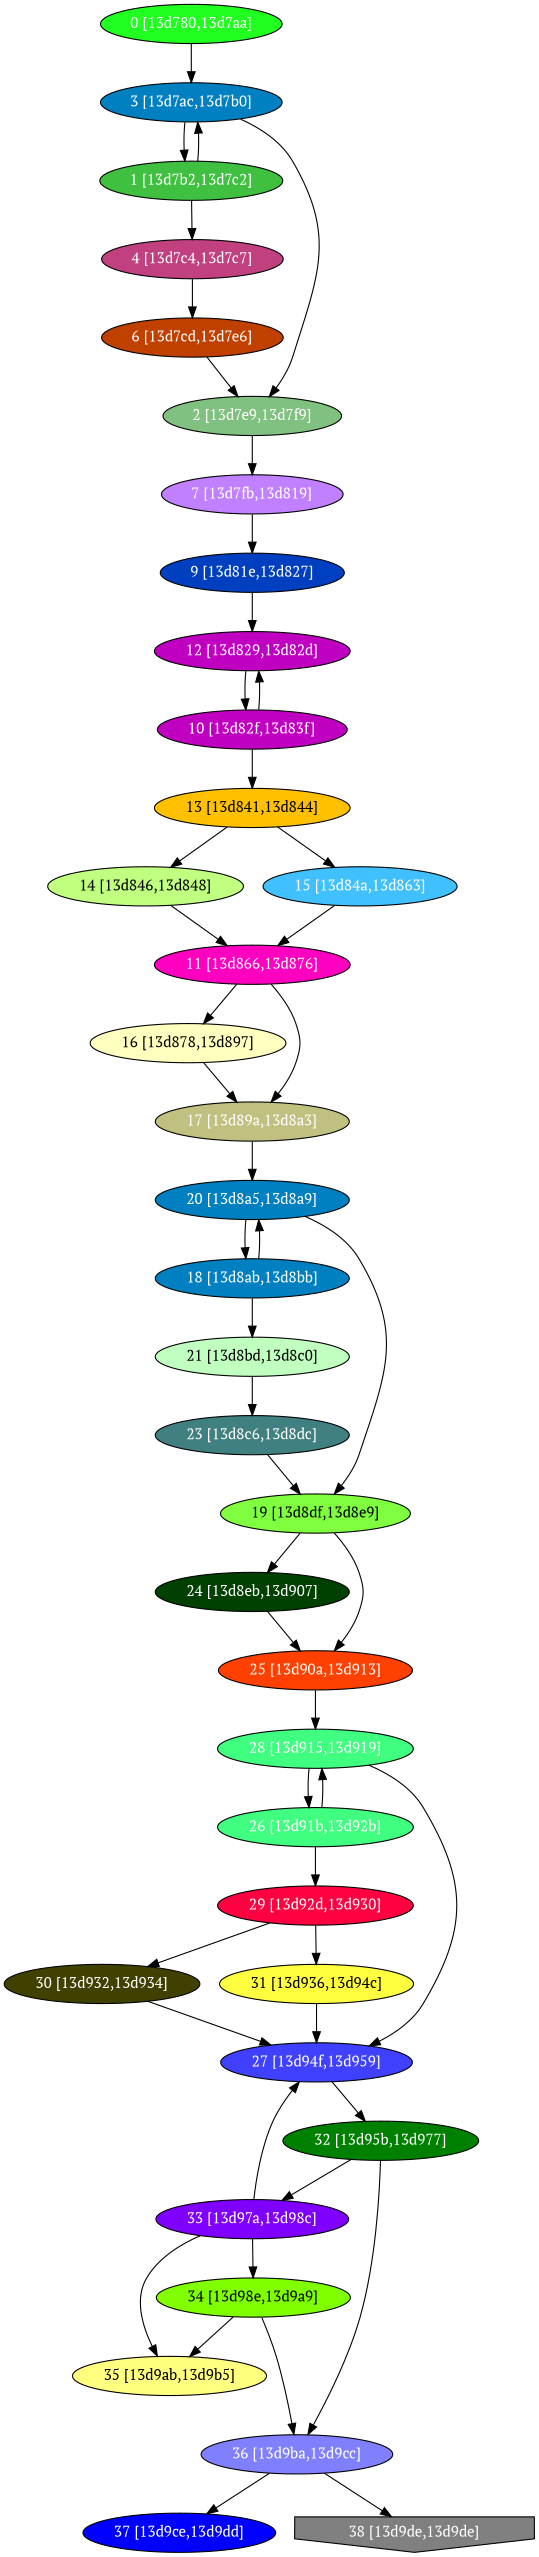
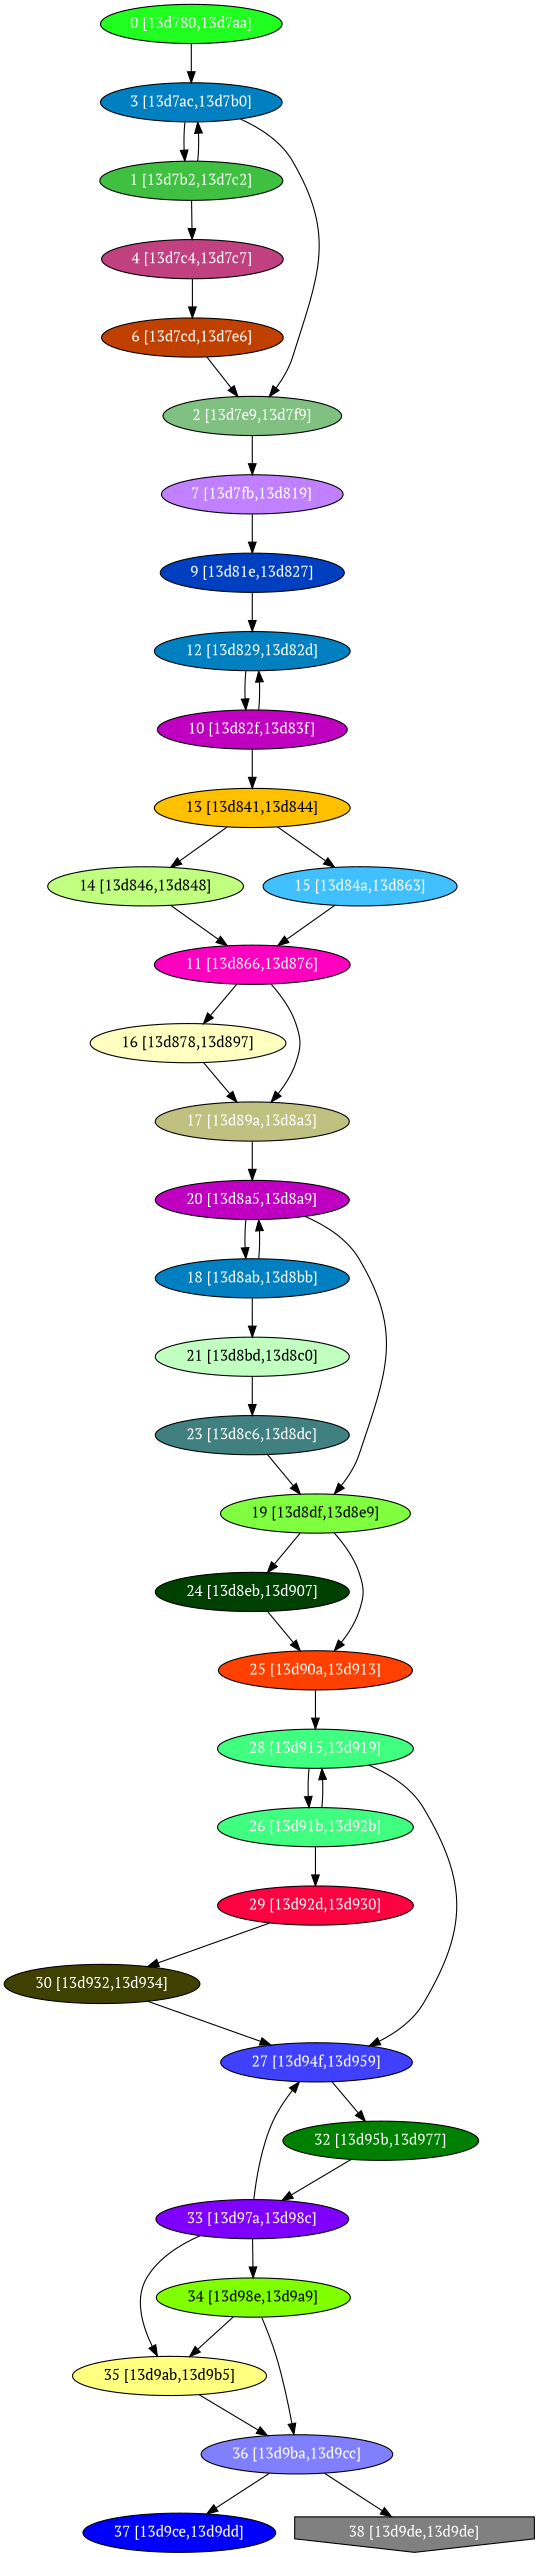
(252, 651) -> (252, 651)
(252, 1200) -> (252, 1200)
(317, 1984) -> none
(365, 2297) -> (229, 2412)
